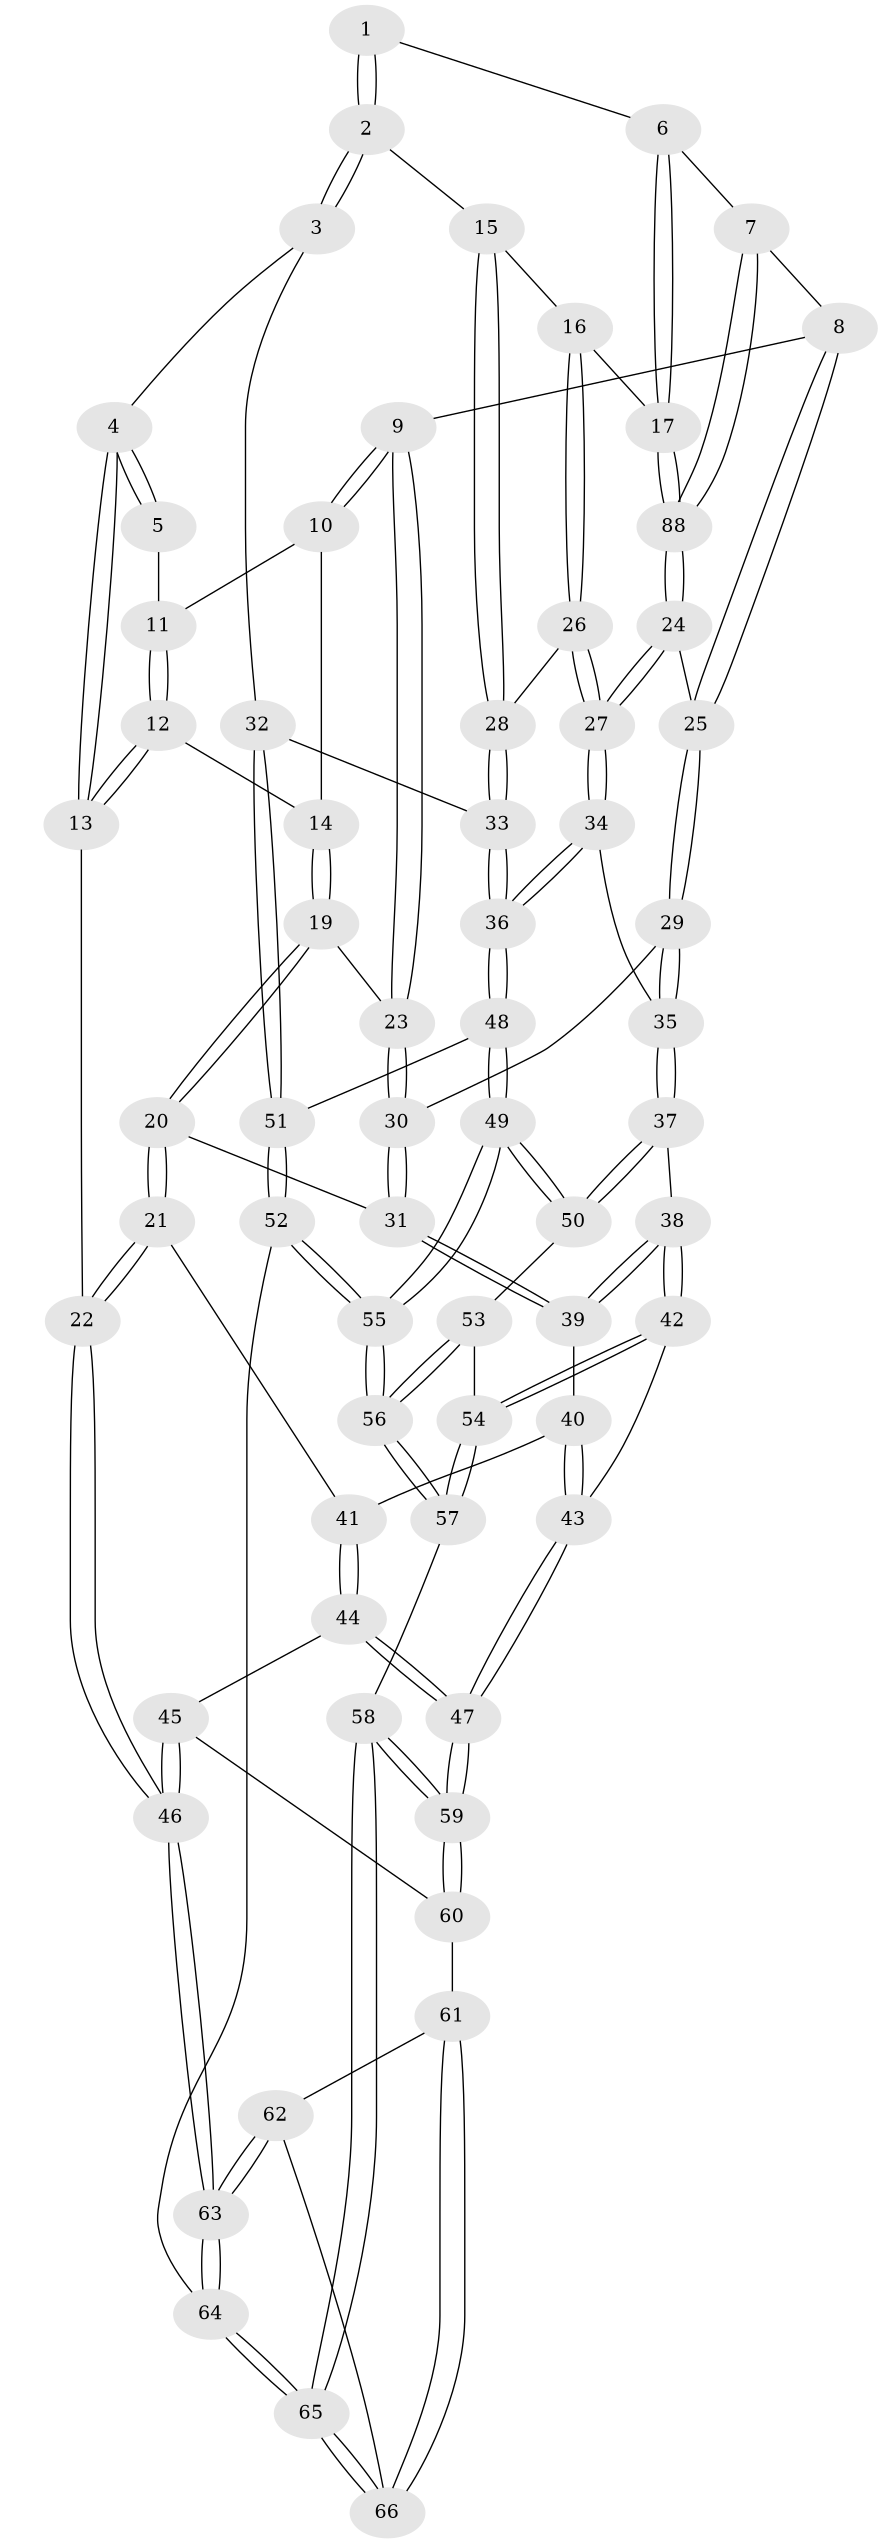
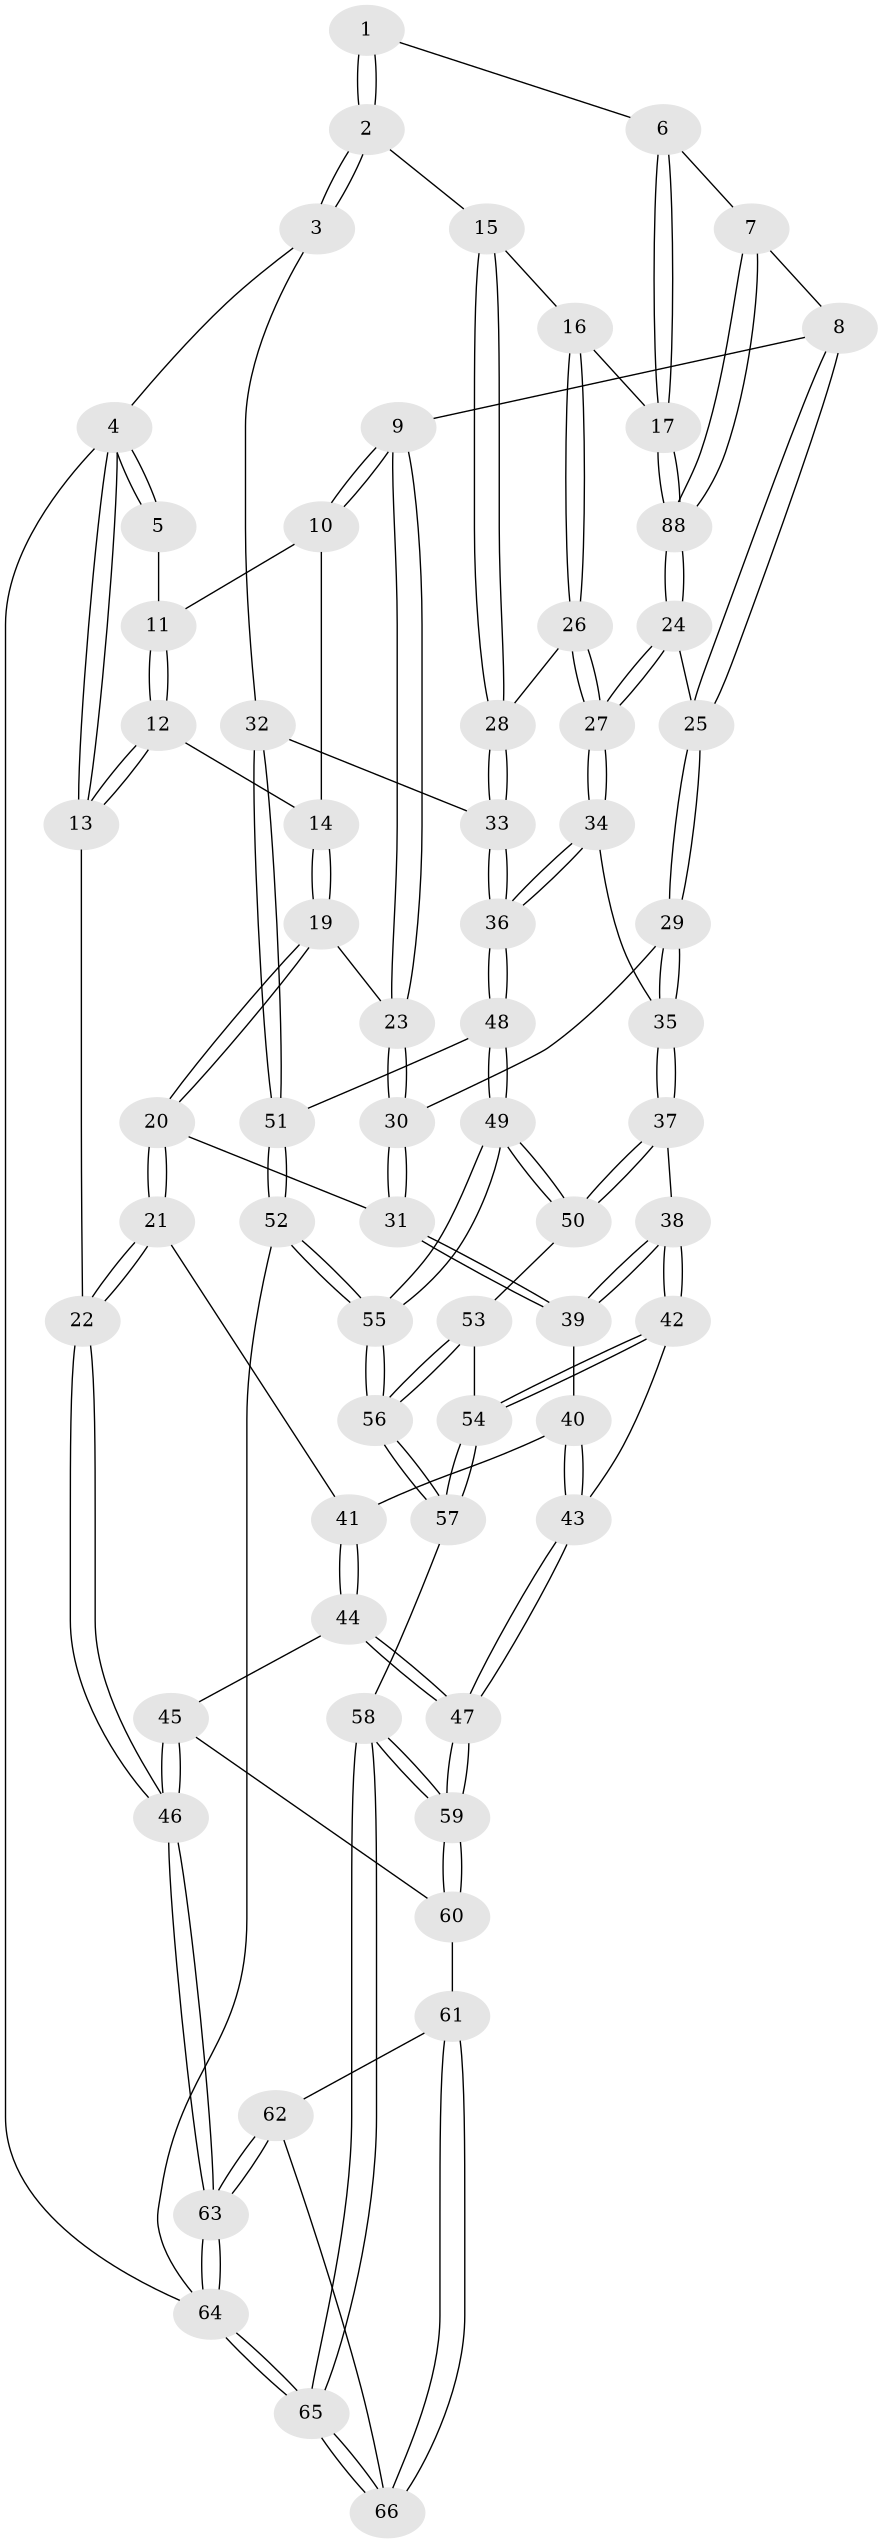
none -> (6, 1403)
